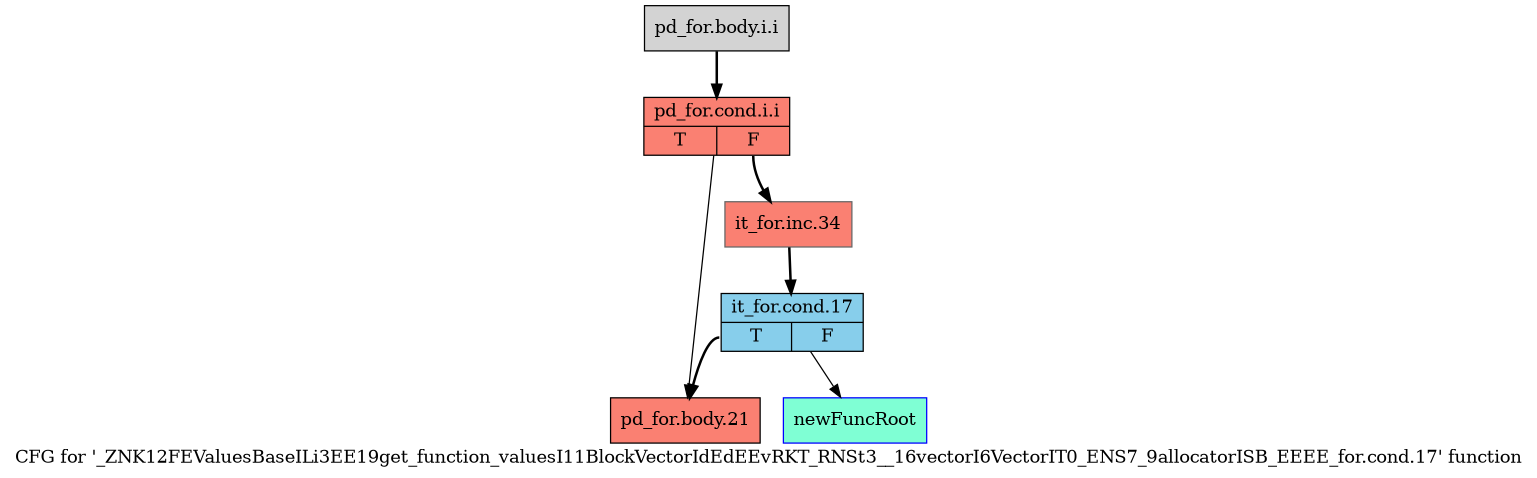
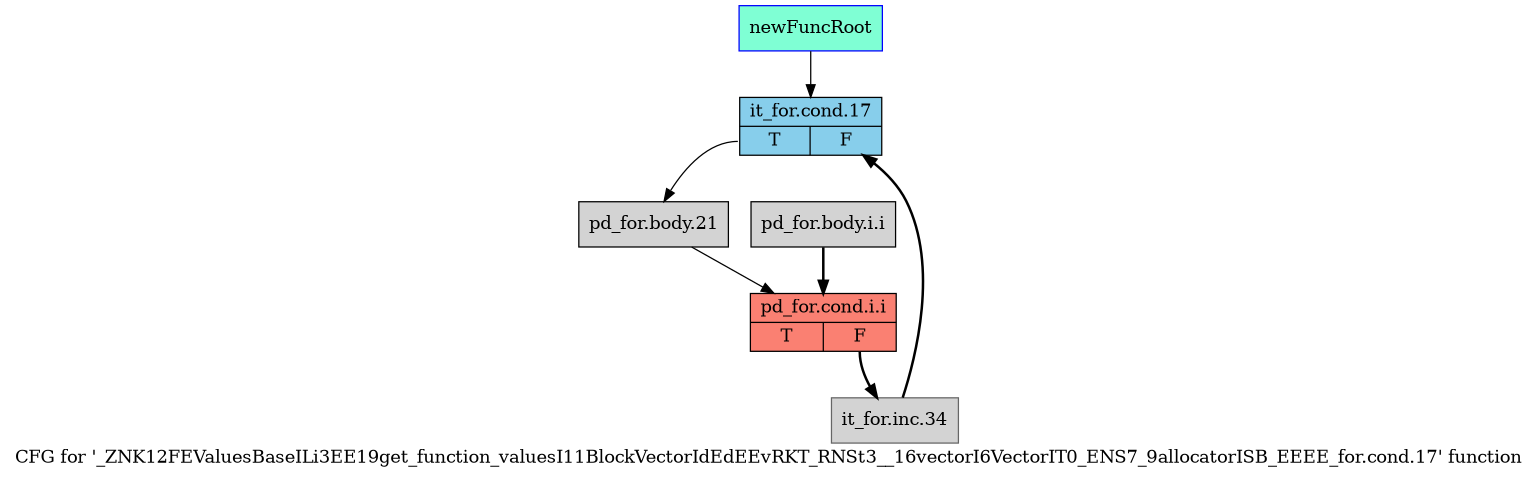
(788, 224) -> (895, 420)
(701, 270) -> (727, 267)
(702, 358) -> (699, 157)
(822, 369) -> (811, 68)
(685, 420) -> (654, 224)
